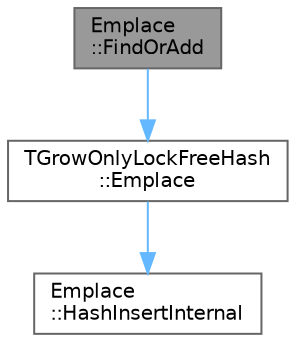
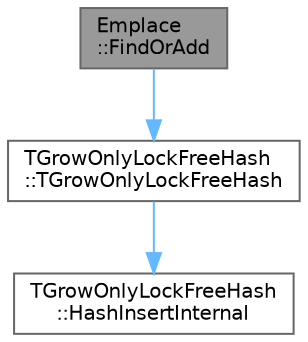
(148, 171) -> (154, 171)
(148, 304) -> (154, 304)
